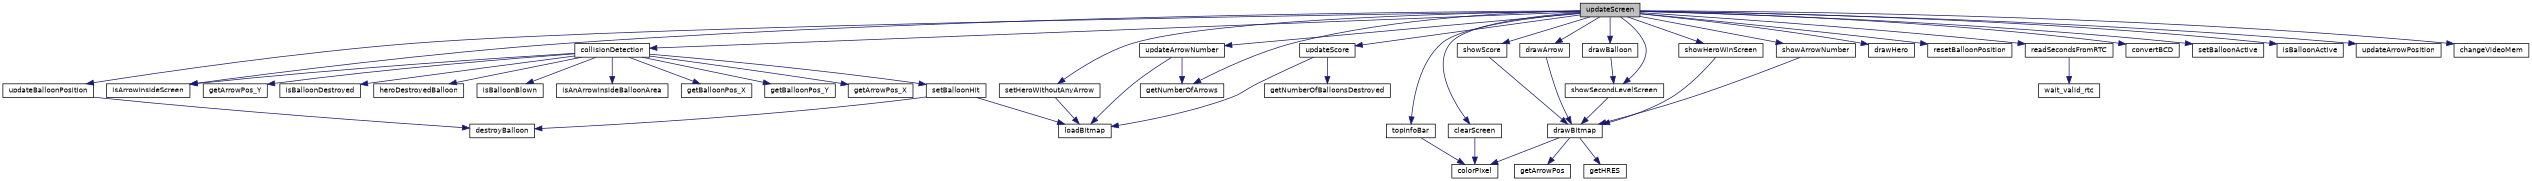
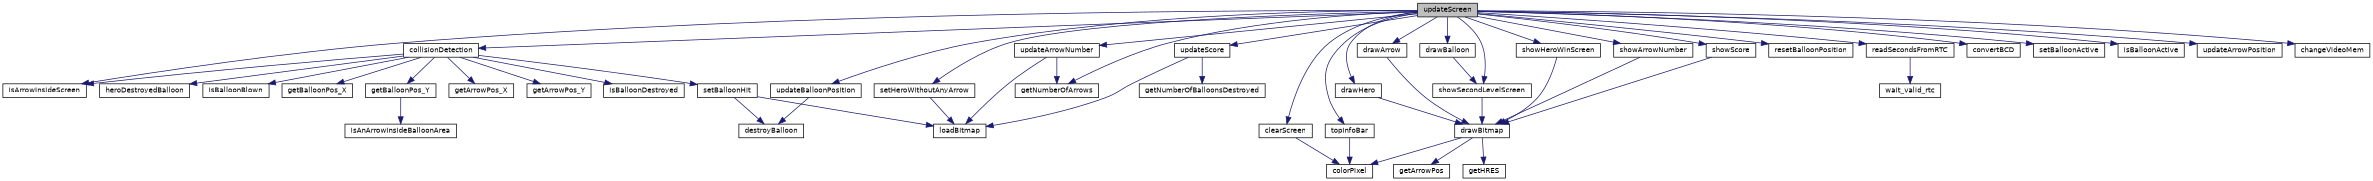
(612, 67) -> (401, 107)
none -> (1417, 110)
